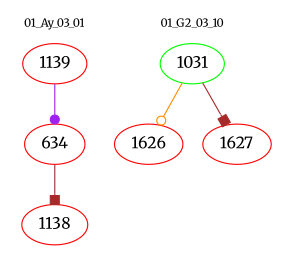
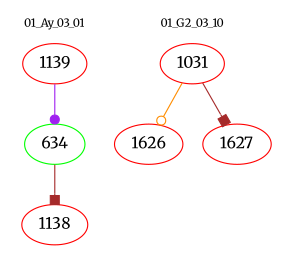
(192, 64) -> (192, 64)
(55, 144) -> (55, 144)
